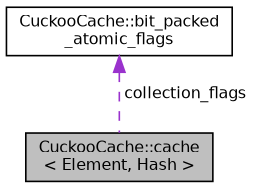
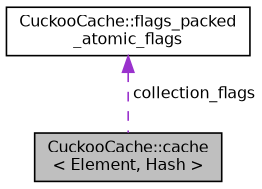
(119, 31) -> (128, 31)
